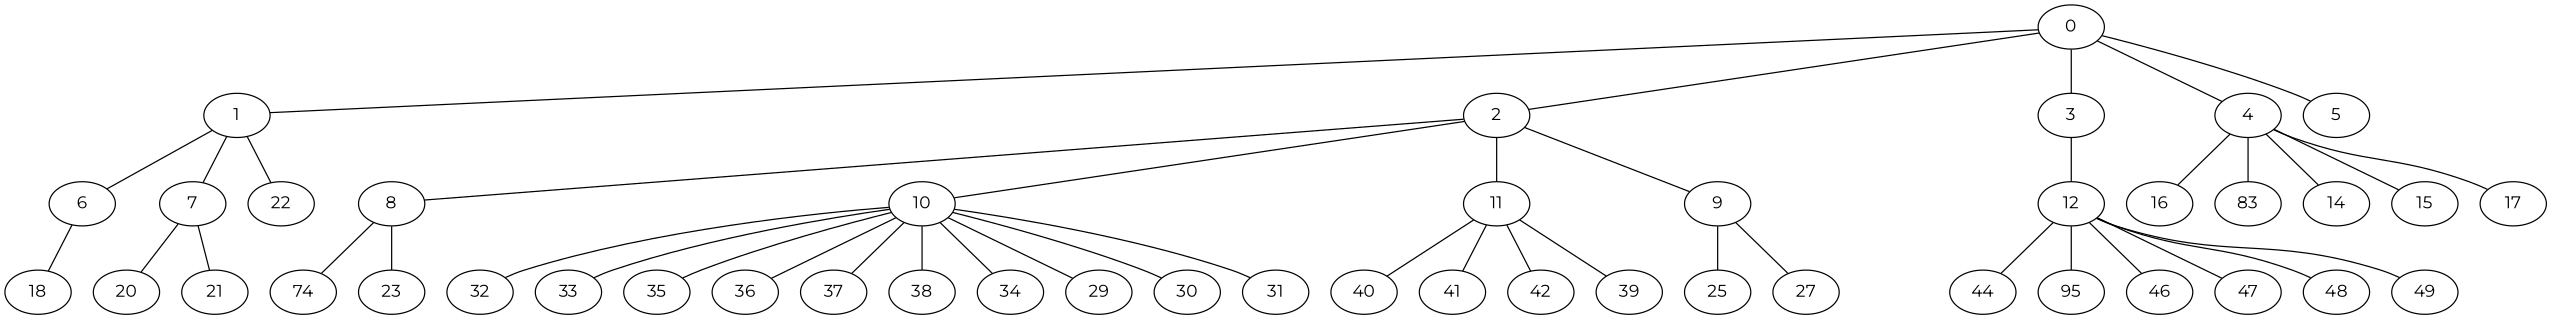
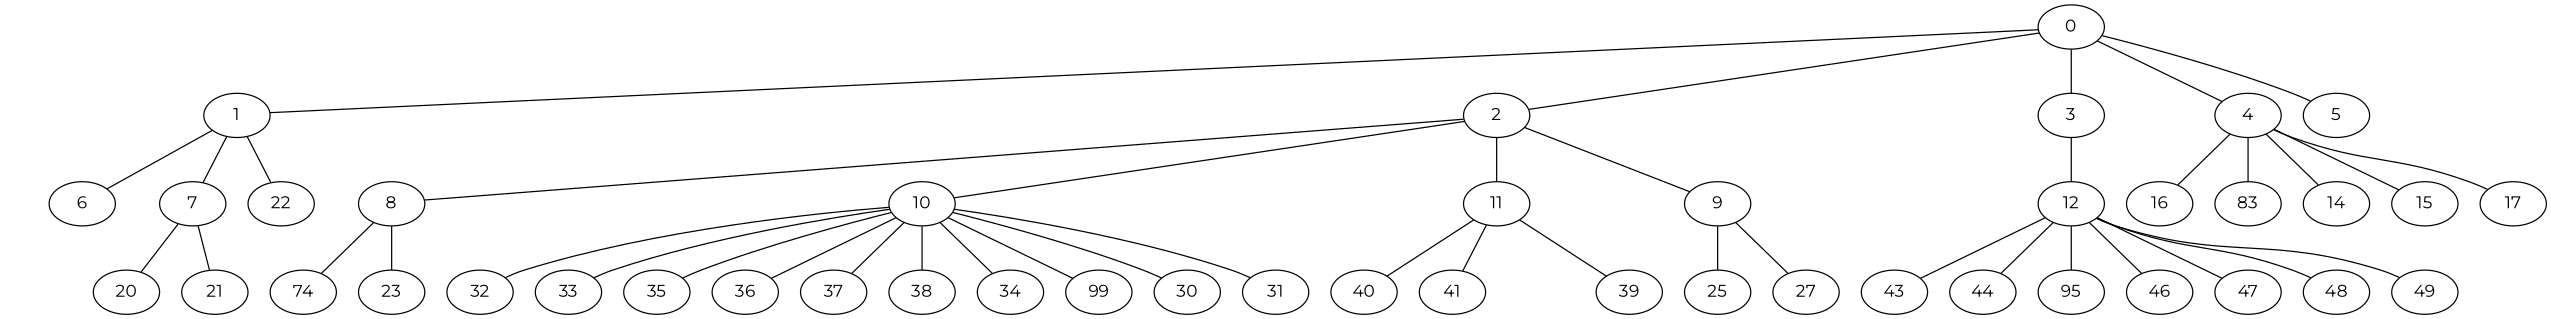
(38, 292) -> none
(1099, 292) -> (1099, 292)
(1541, 292) -> none
none -> (1894, 292)
